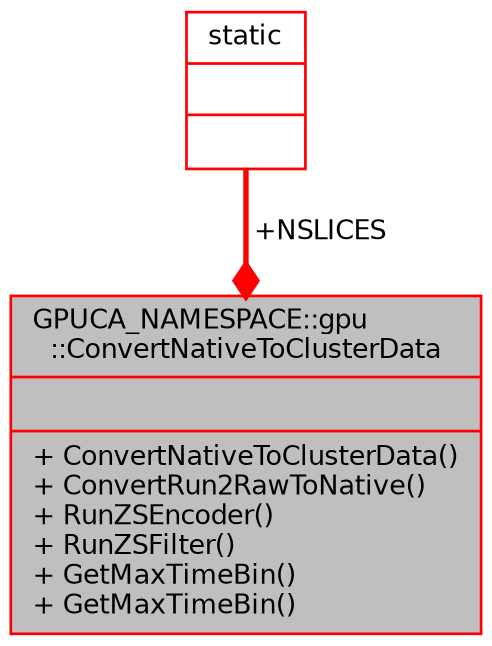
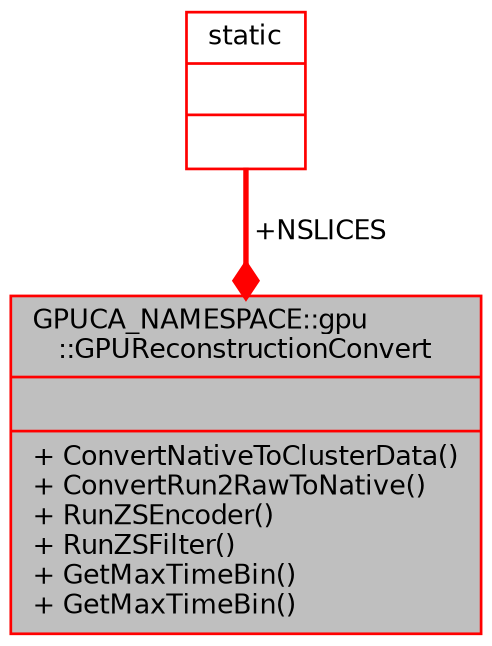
(246, 350) -> (246, 350)
